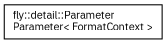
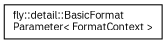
(83, 22) -> (83, 22)
